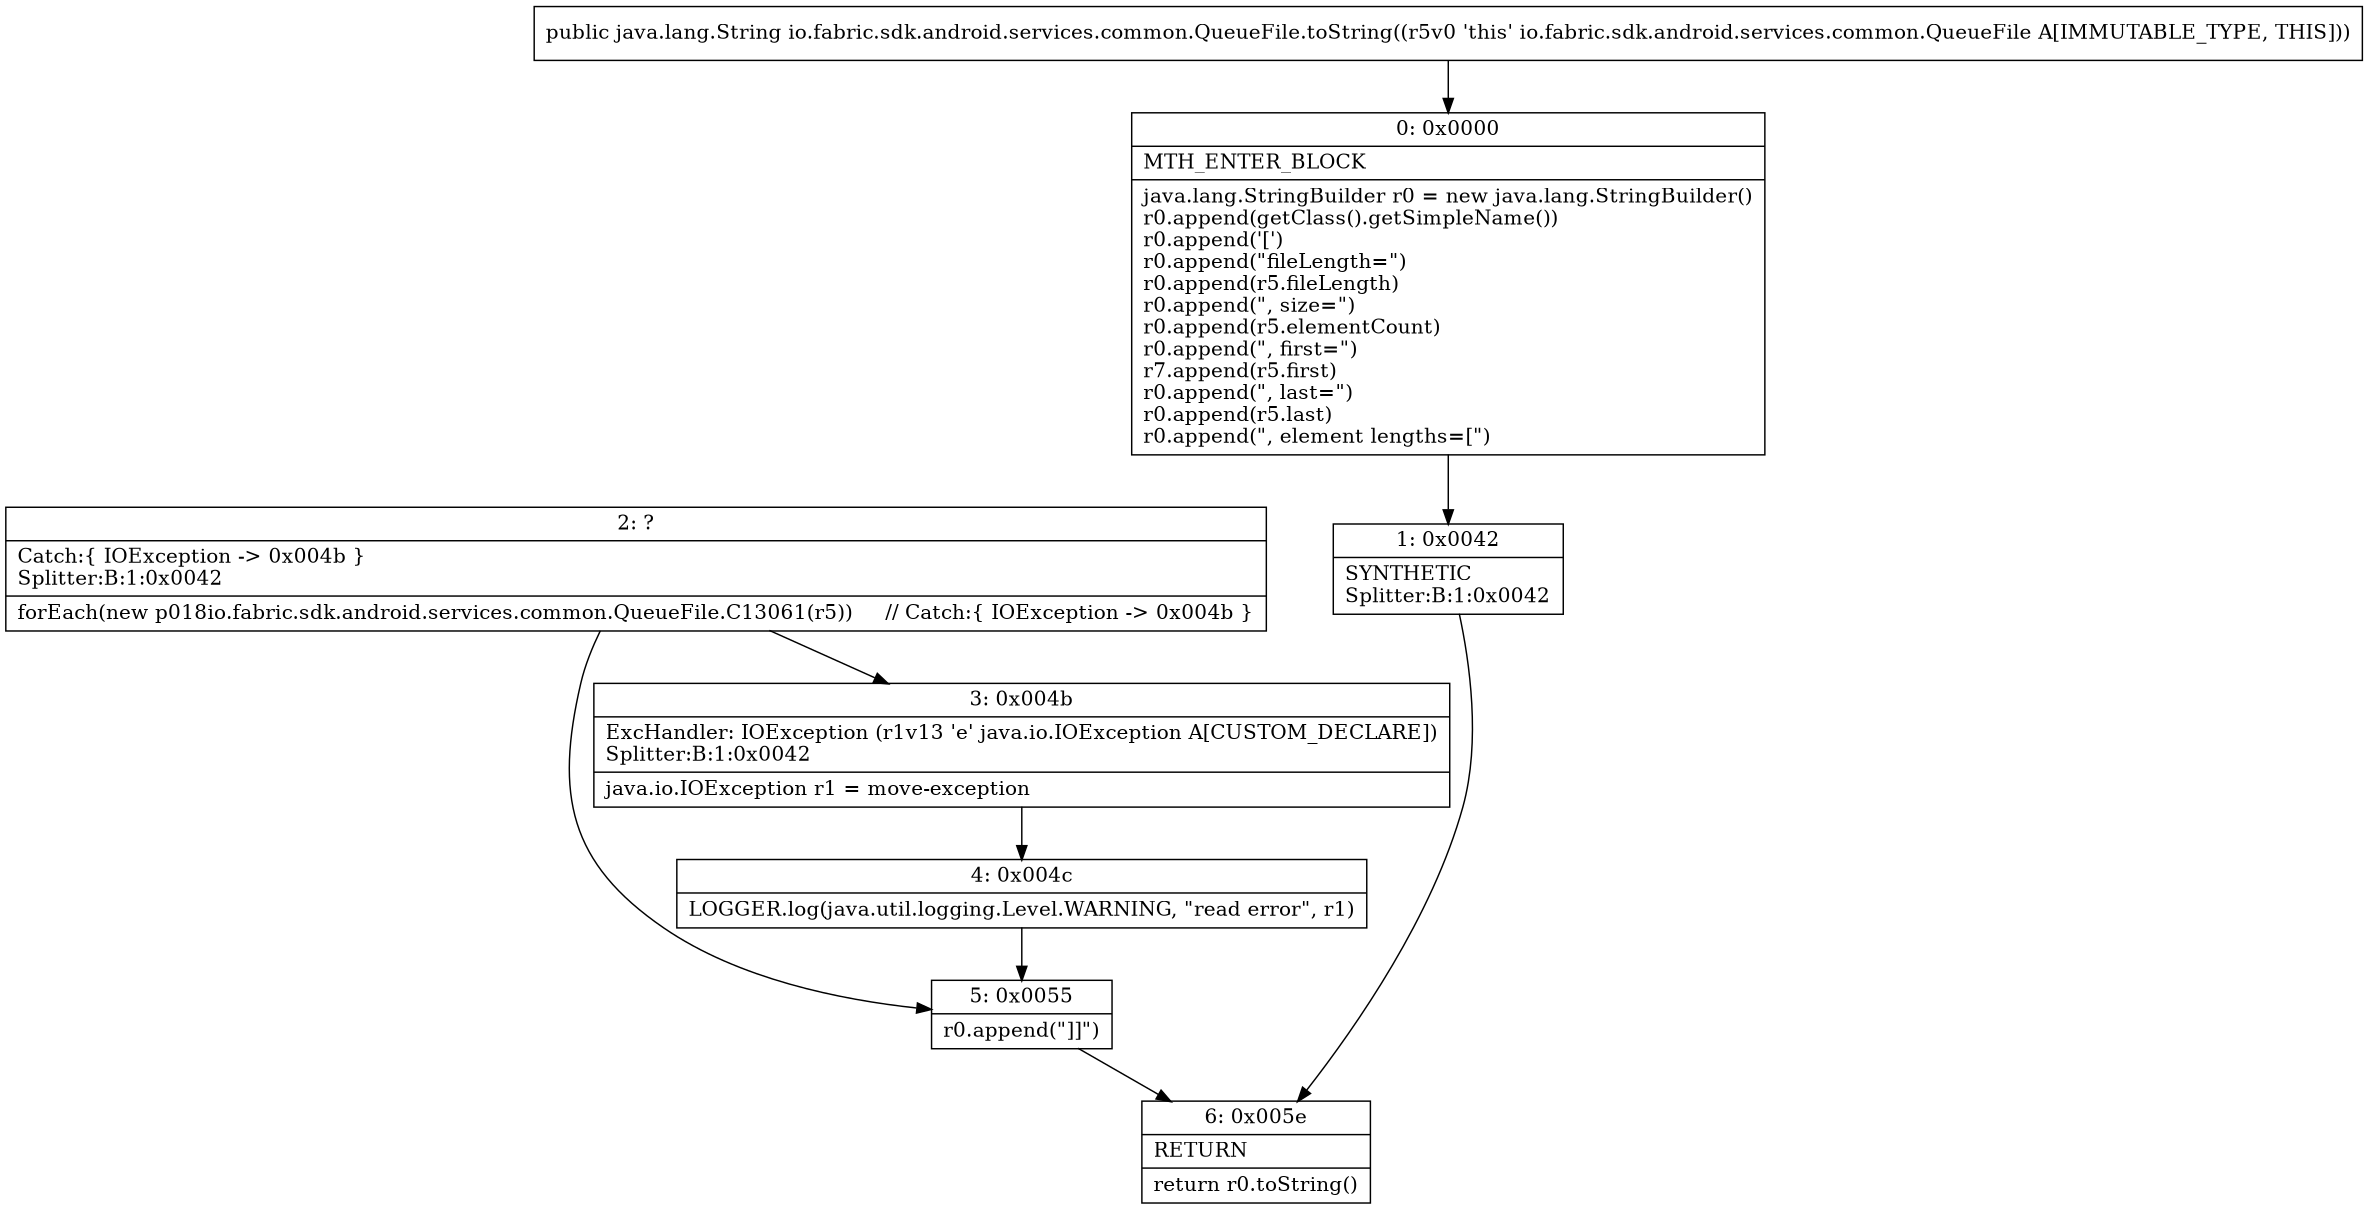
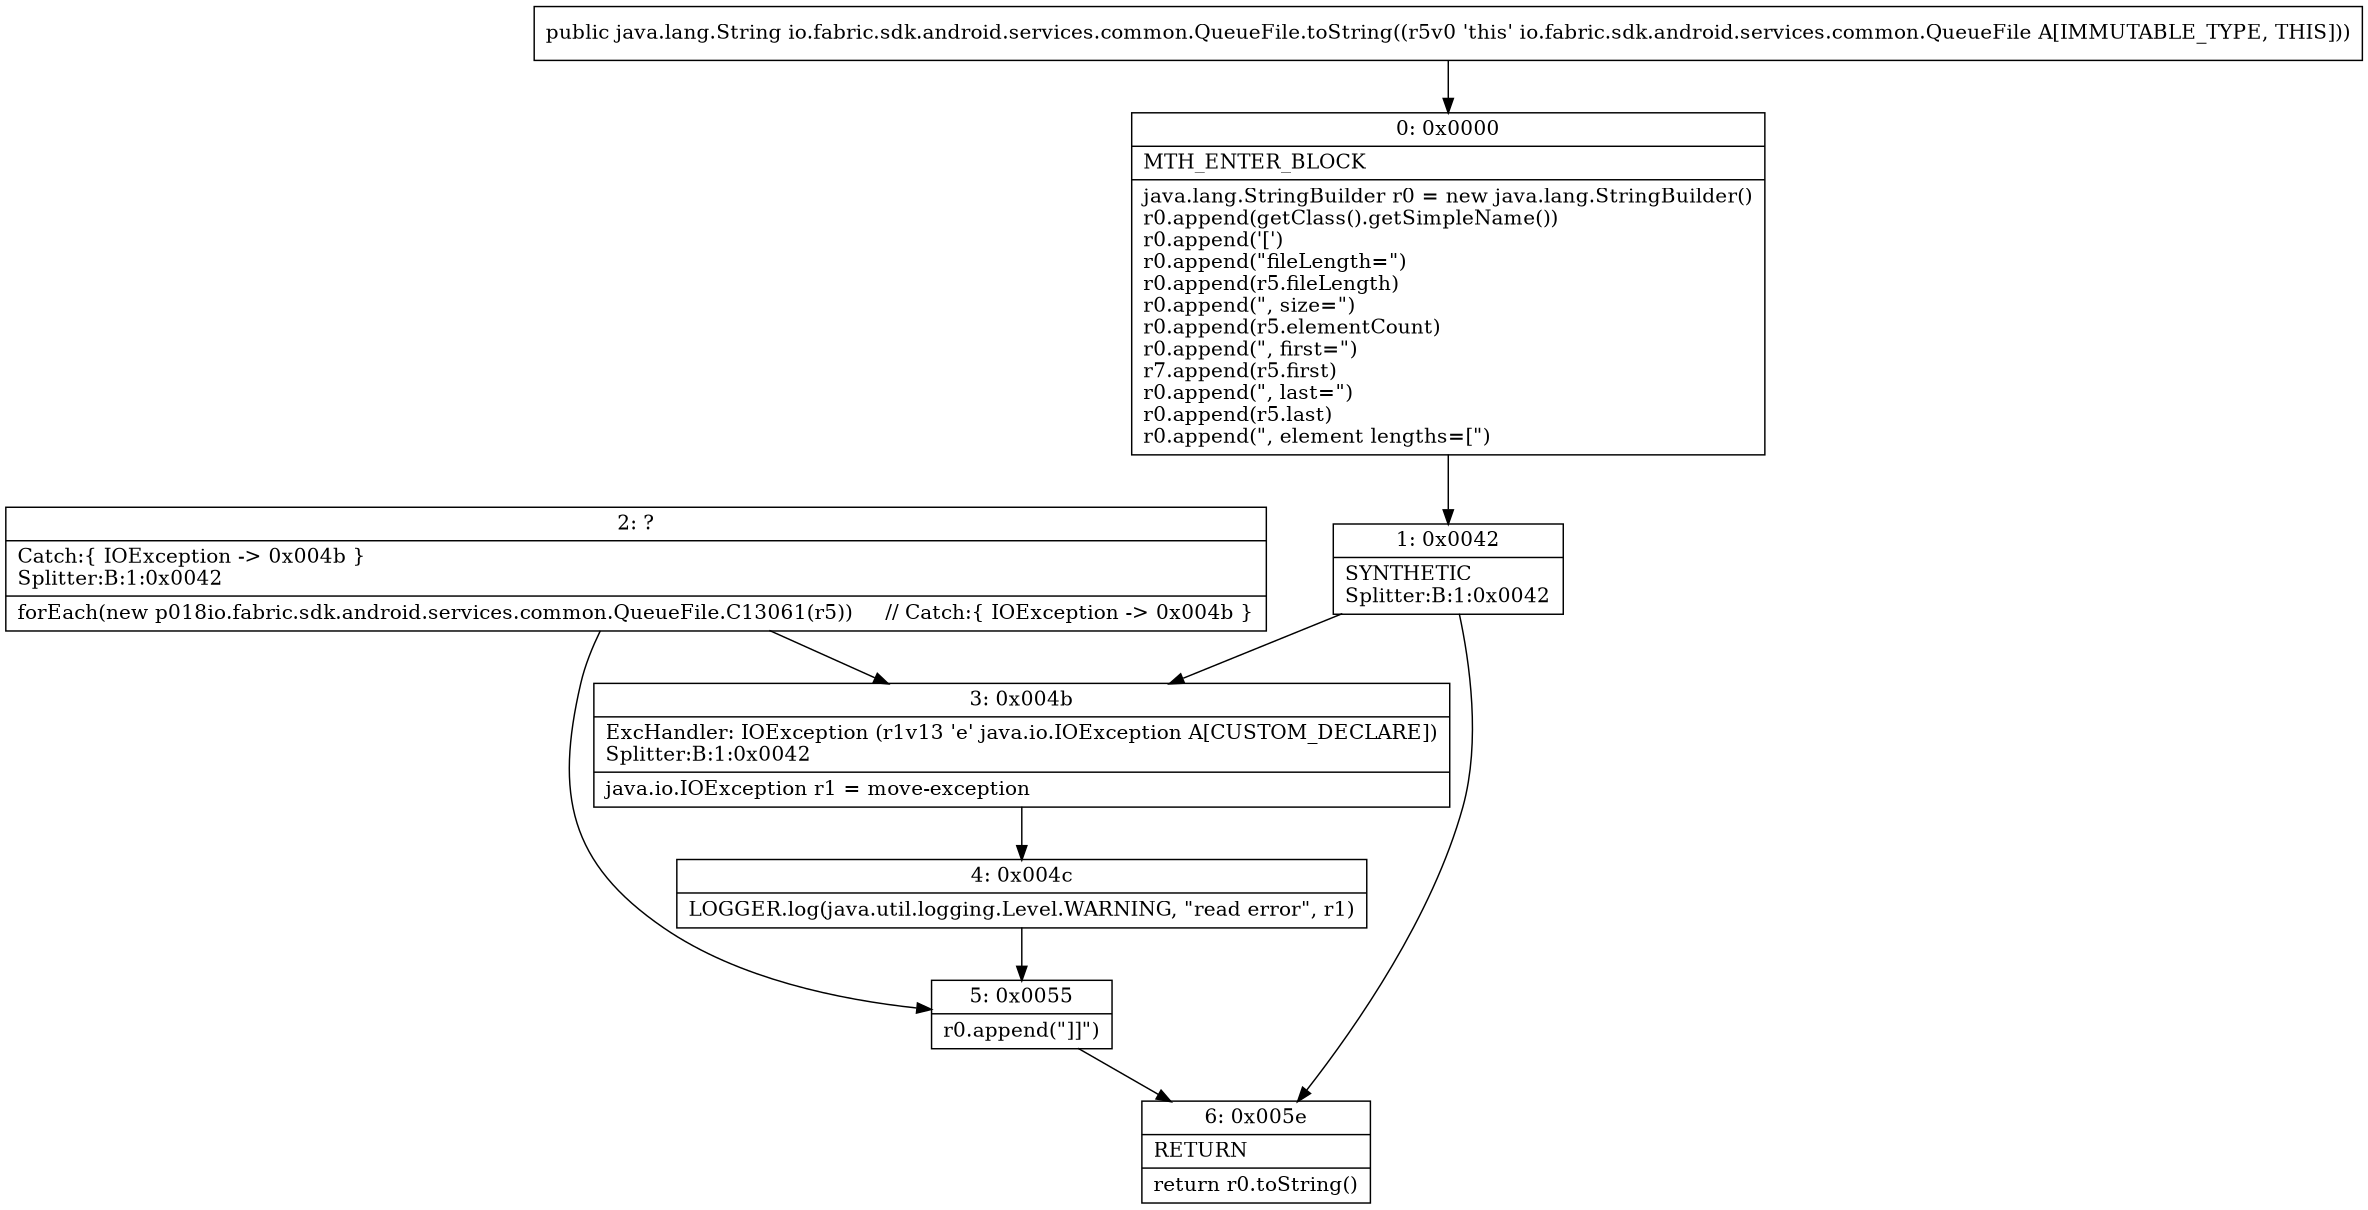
none -> (1263, 646)
